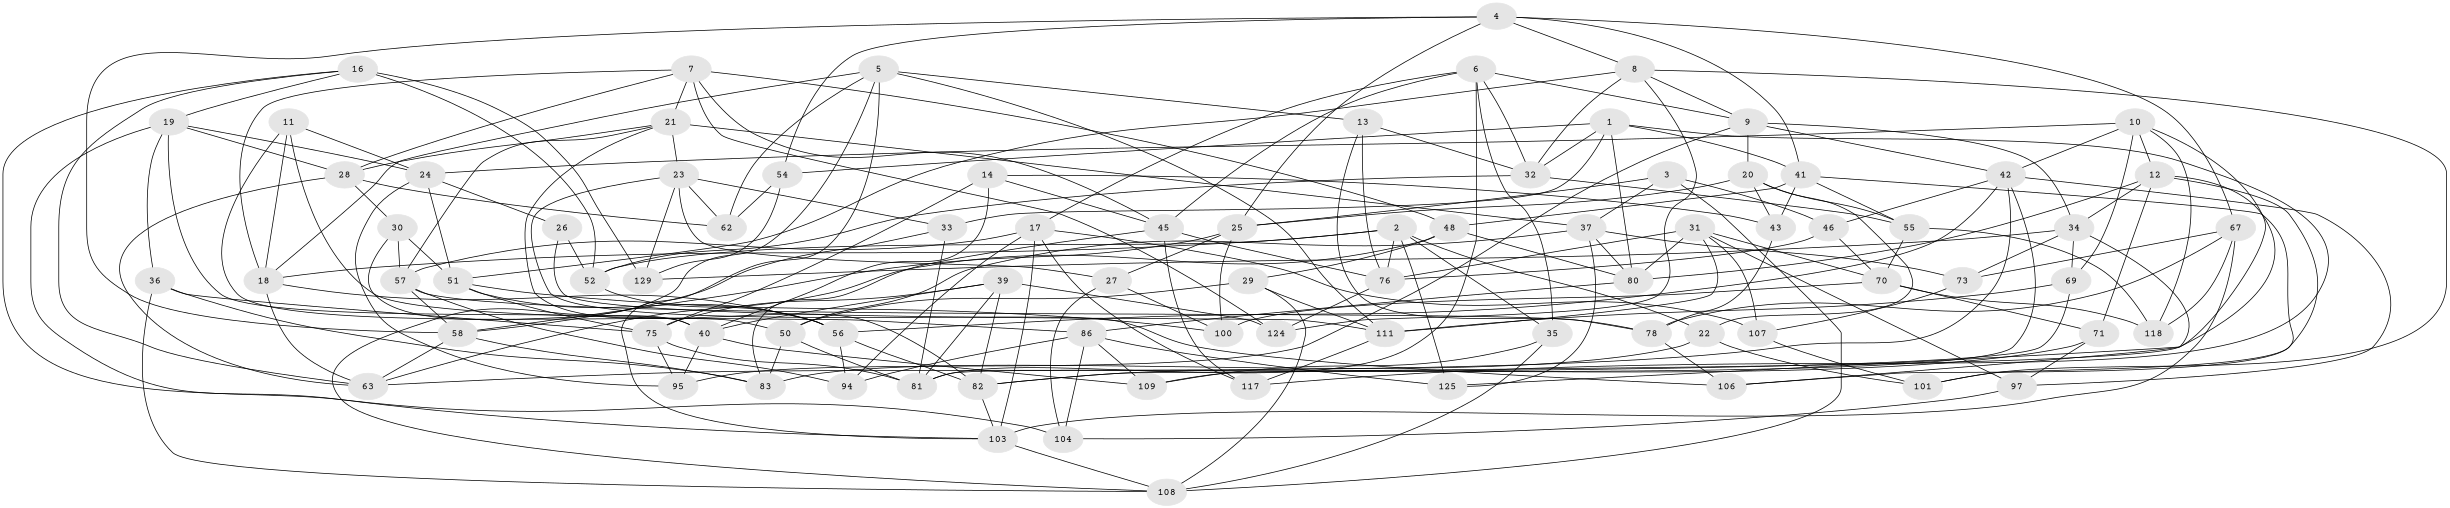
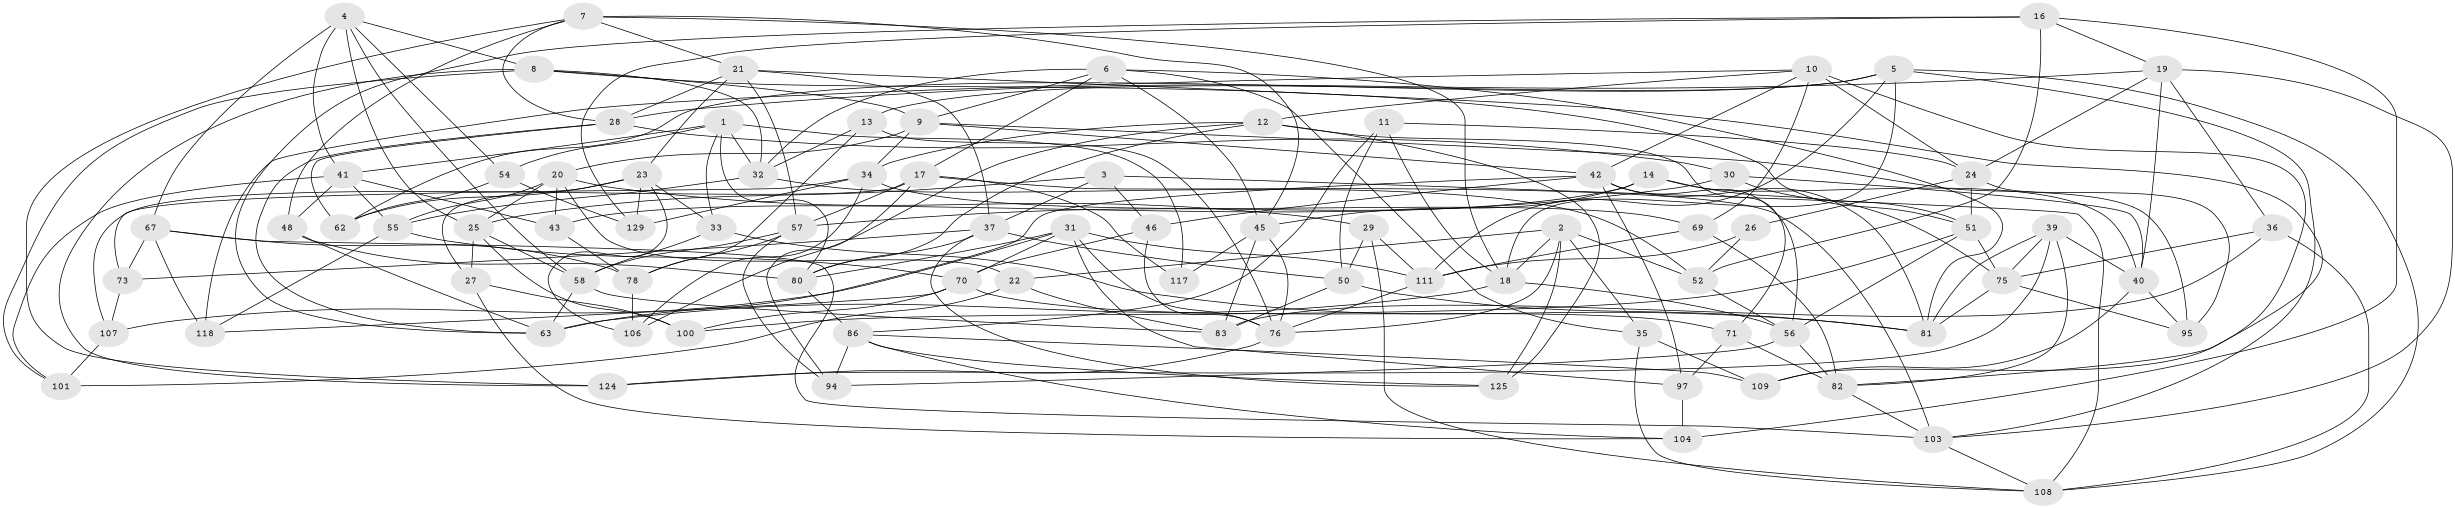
(1335, 265) -> (963, 205)
(1328, 357) -> (1350, 307)
